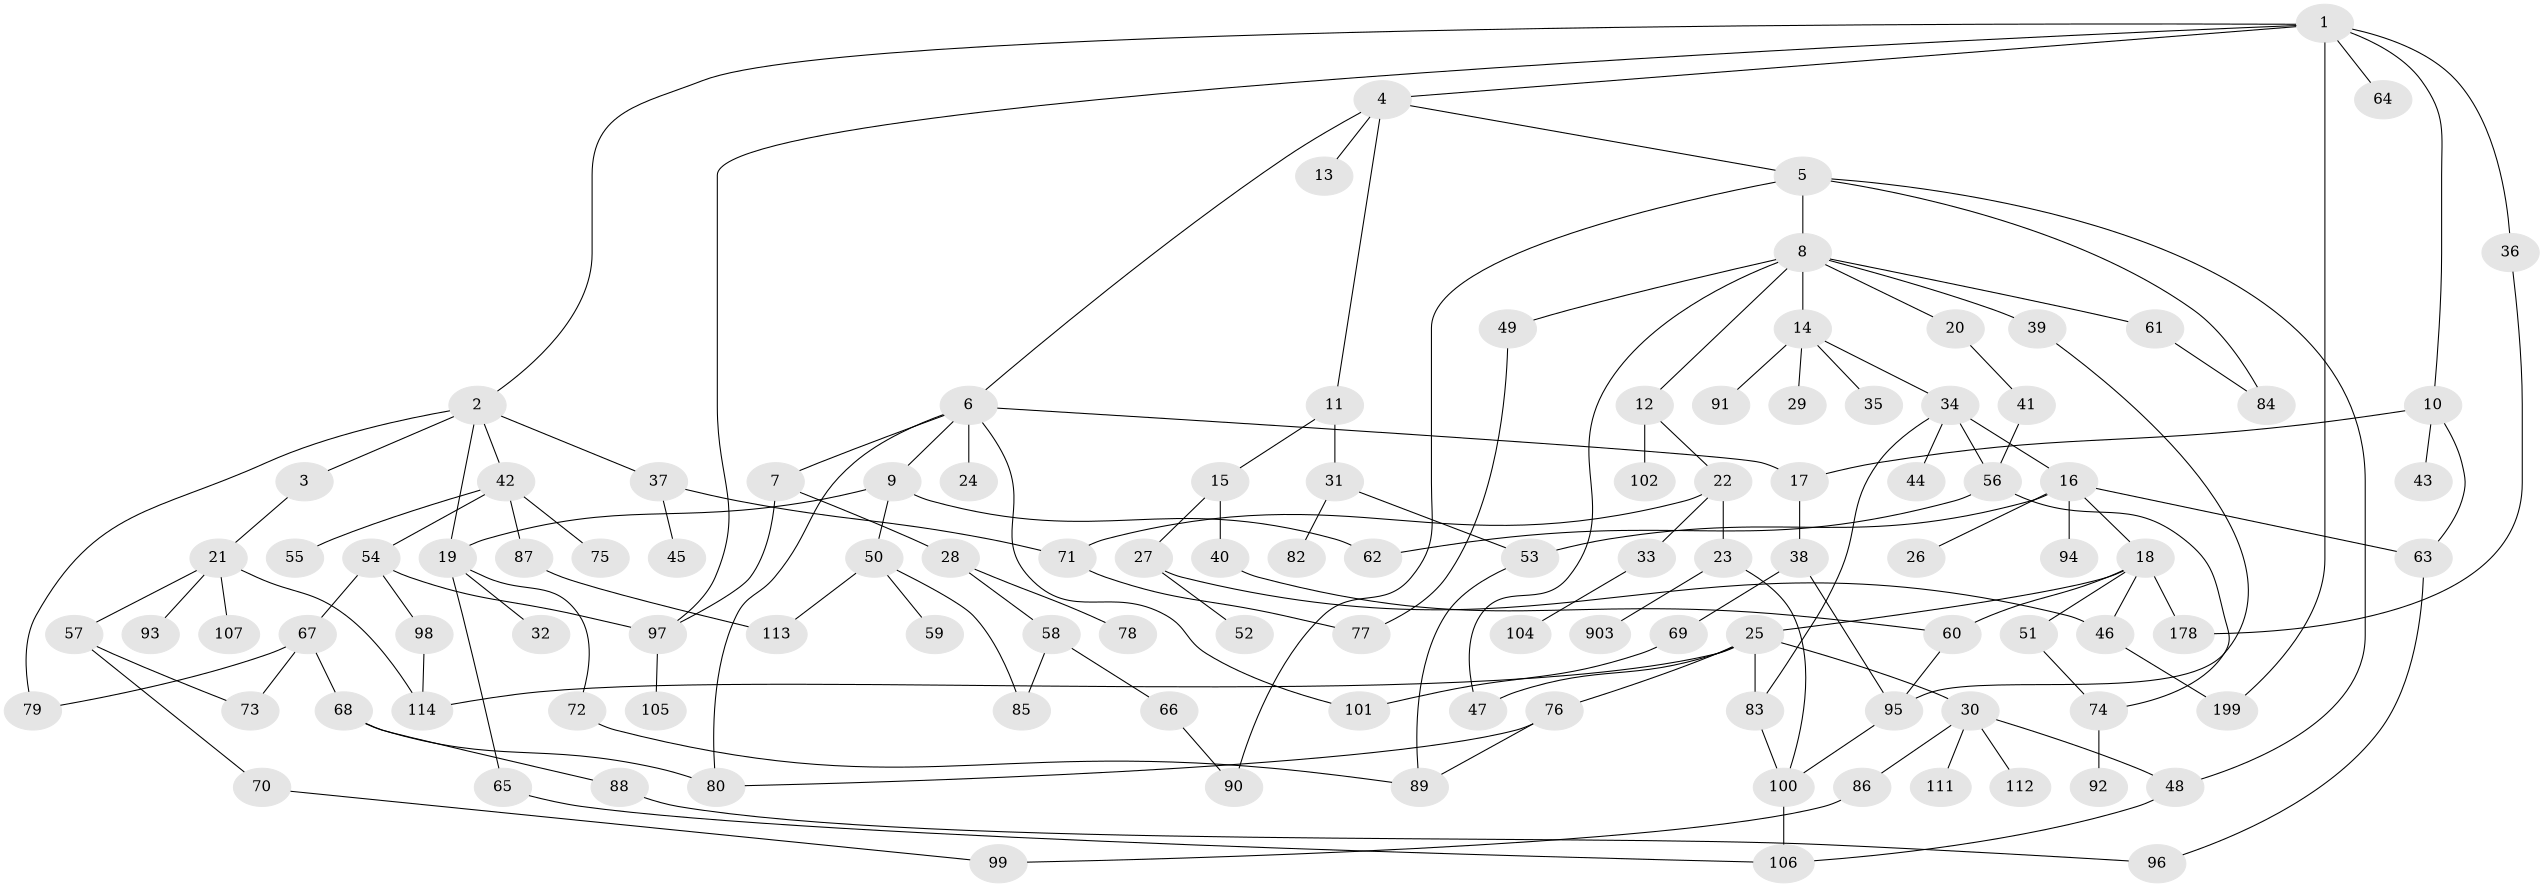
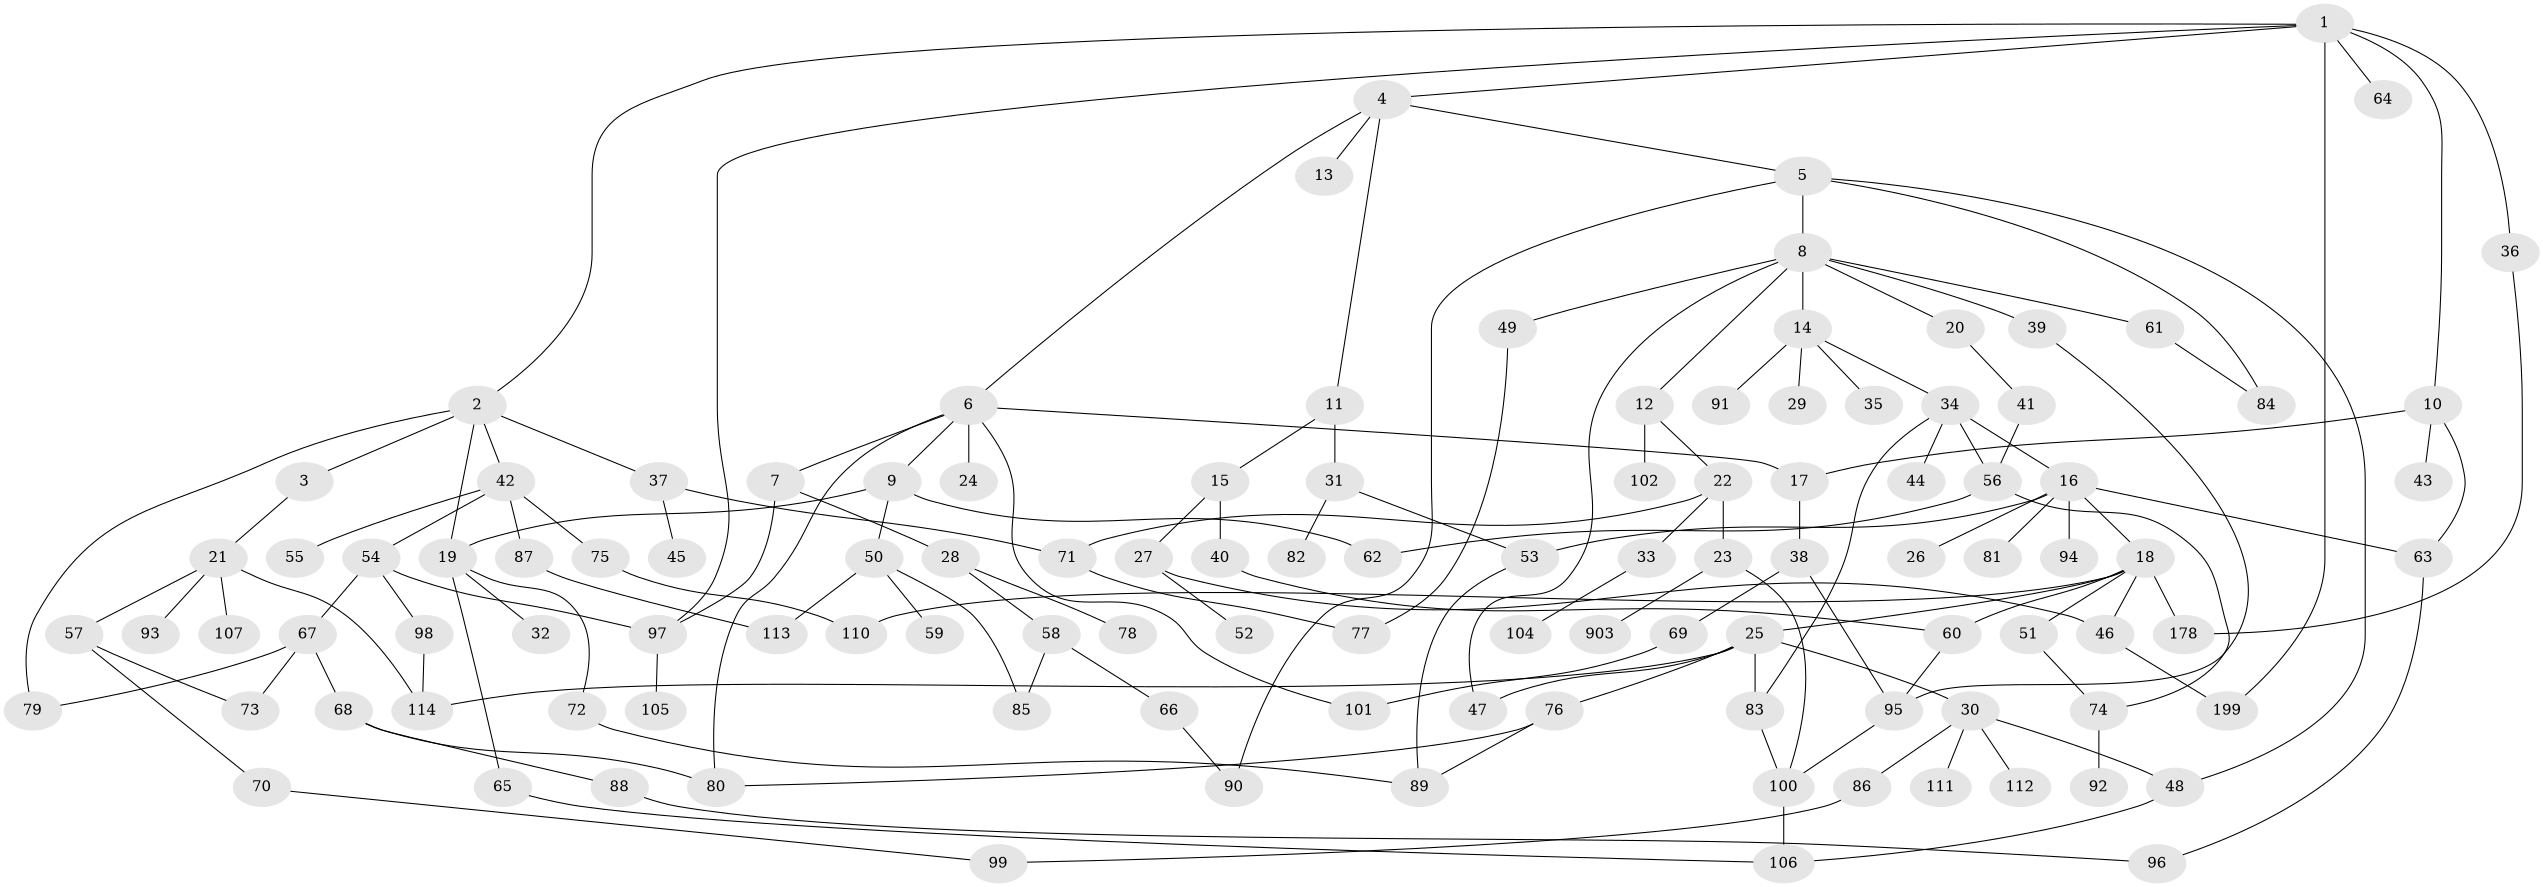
none -> (1993, 558)
none -> (856, 635)
